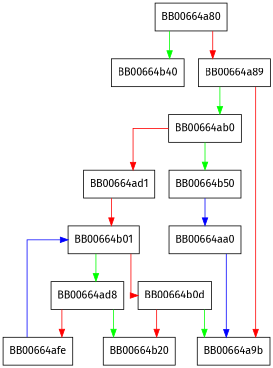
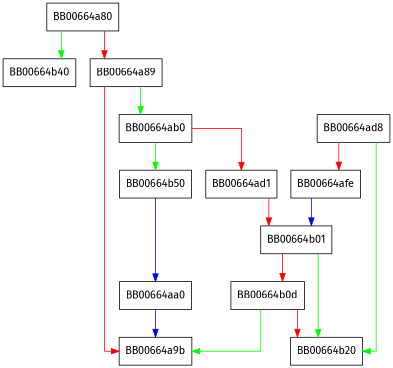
(96, 264) -> (318, 292)
